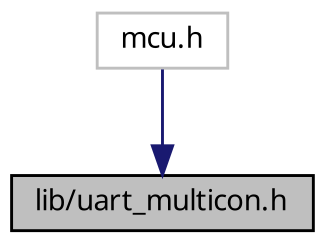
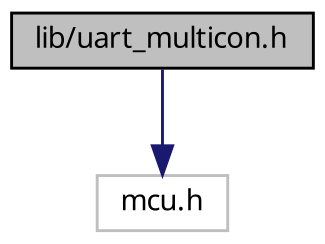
(162, 107) -> (162, 107)
